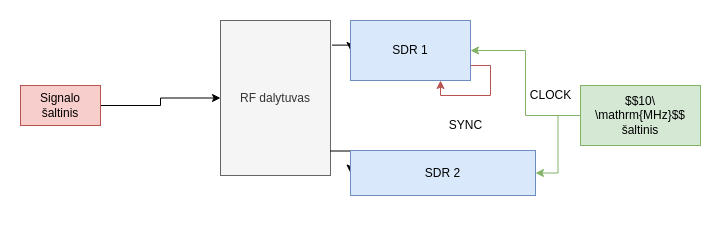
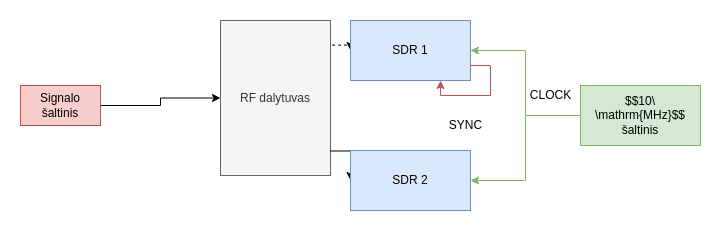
(341, 45) -> (341, 45)
(443, 173) -> (411, 181)
